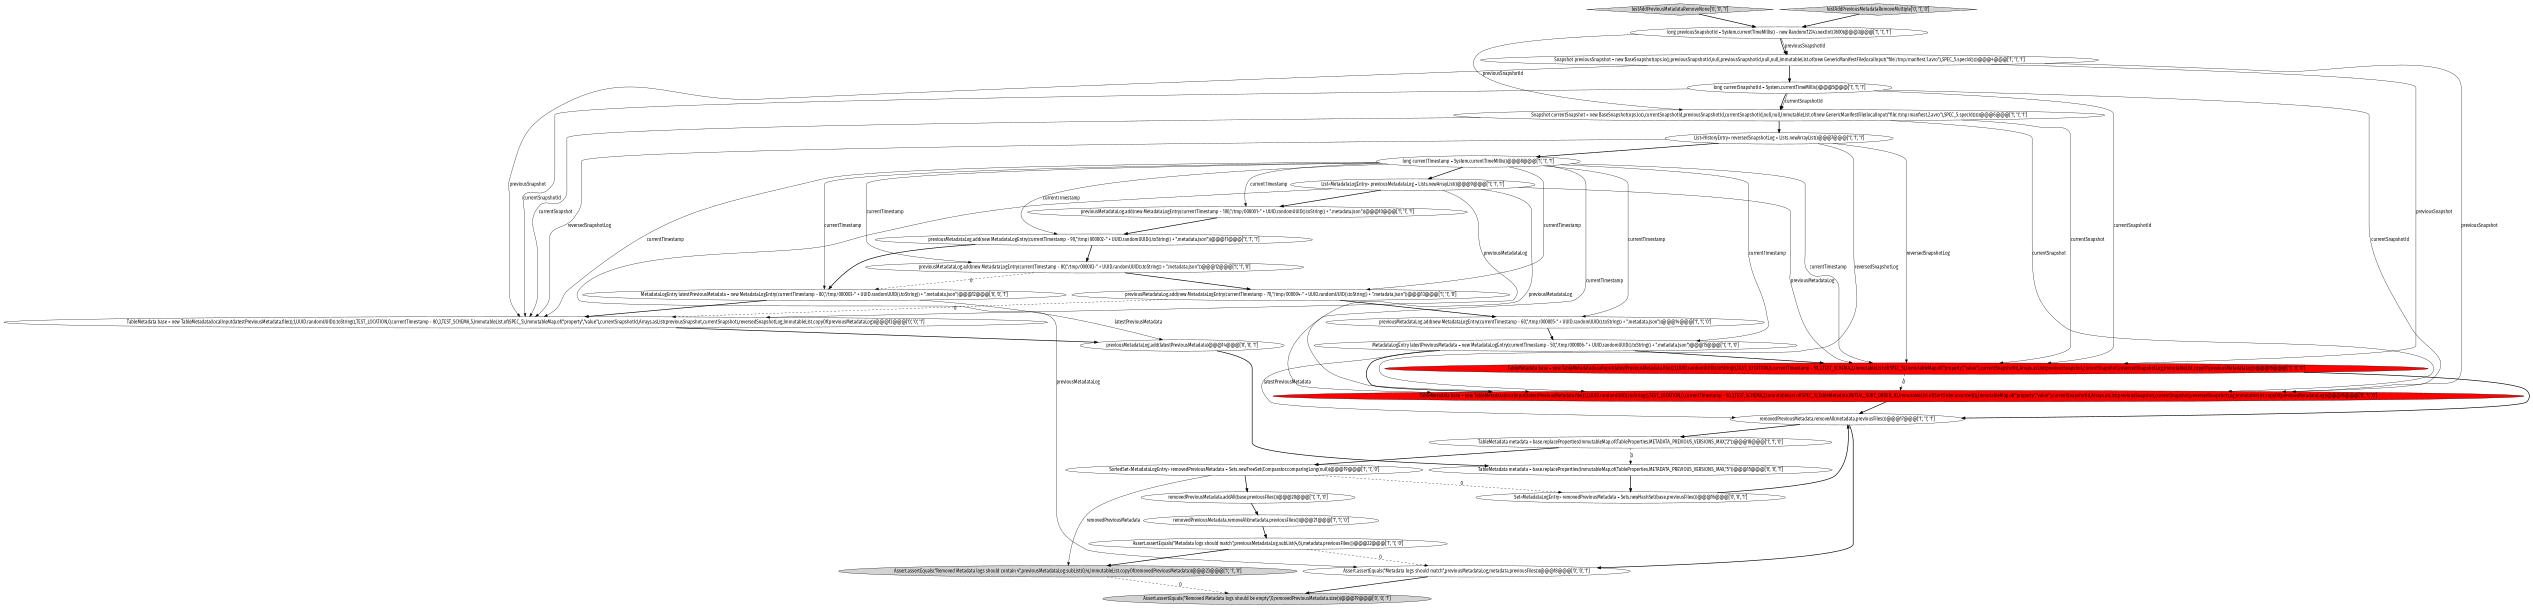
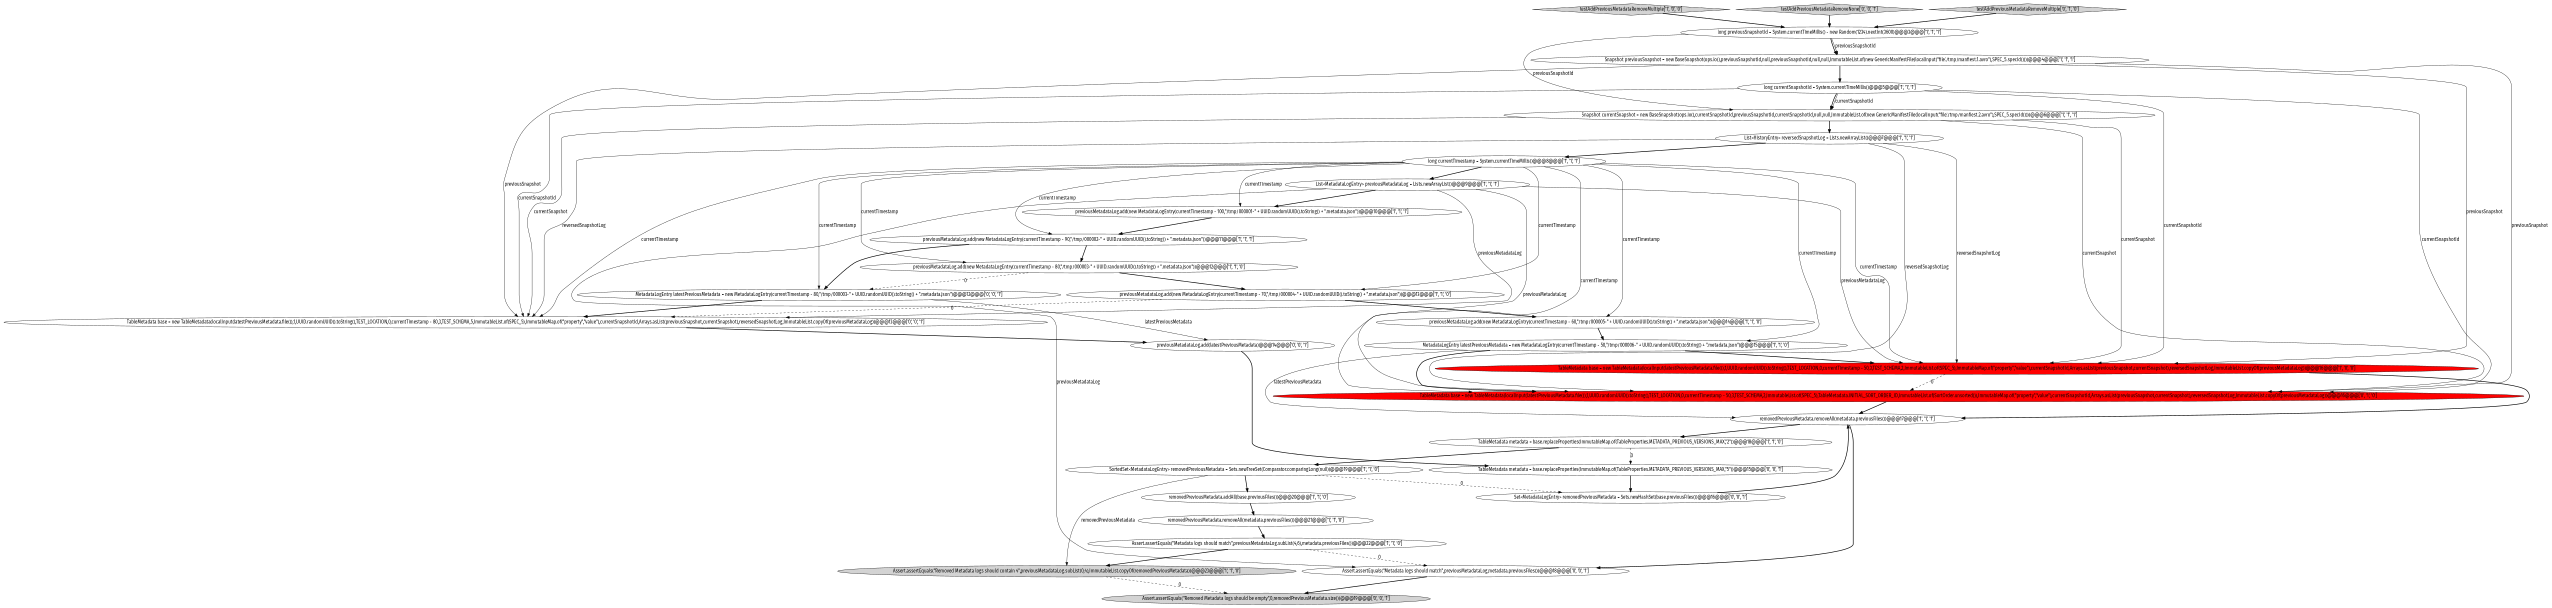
none -> (1631, 10)
